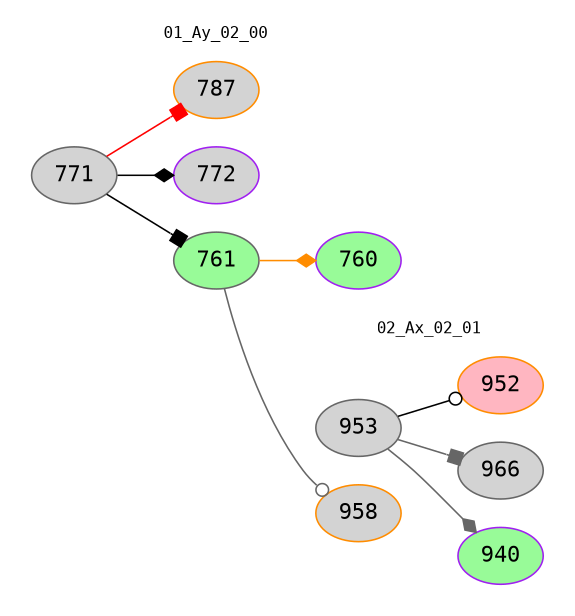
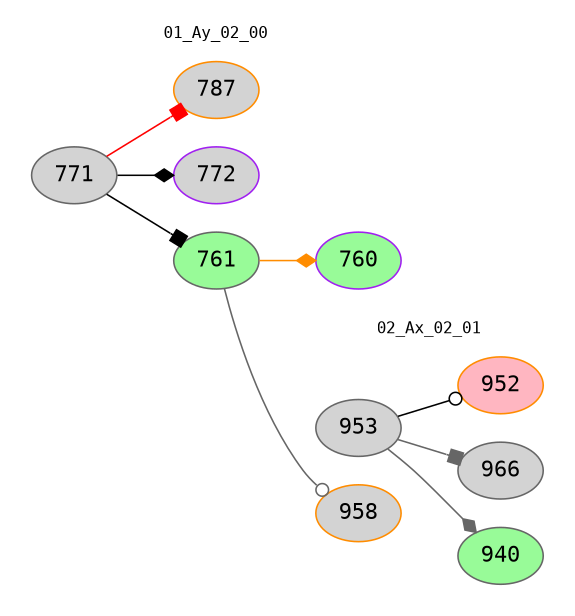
(501, 556) -> (501, 556)
